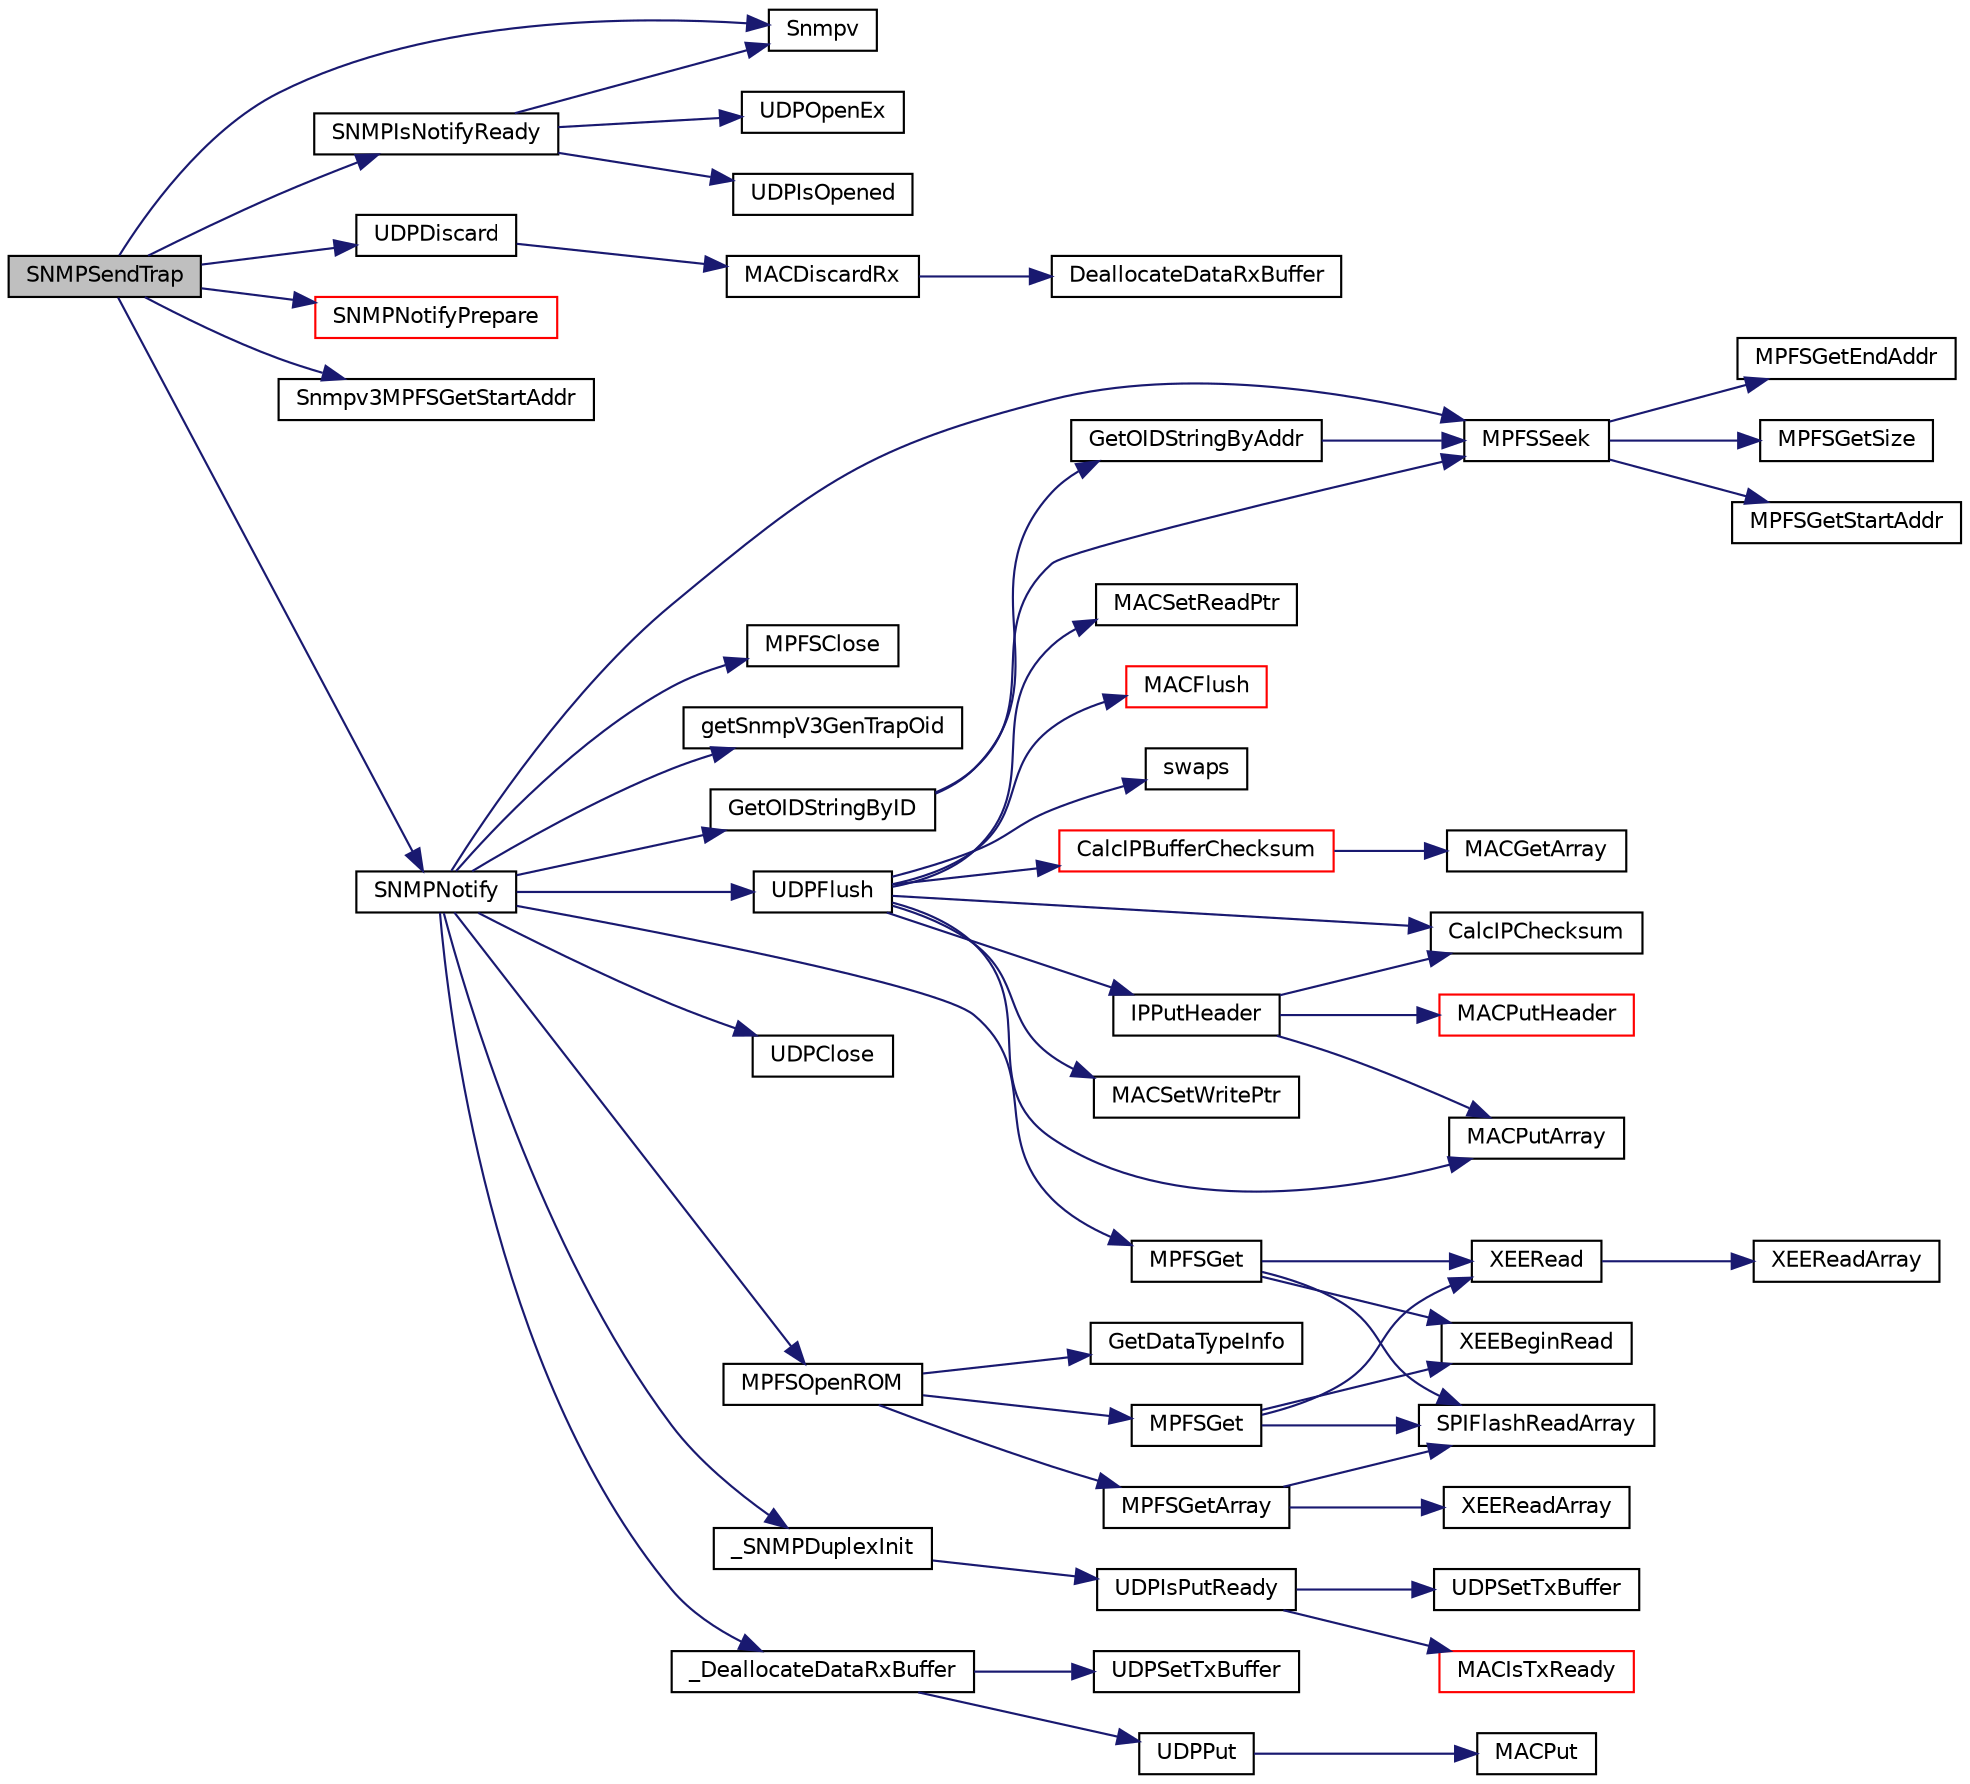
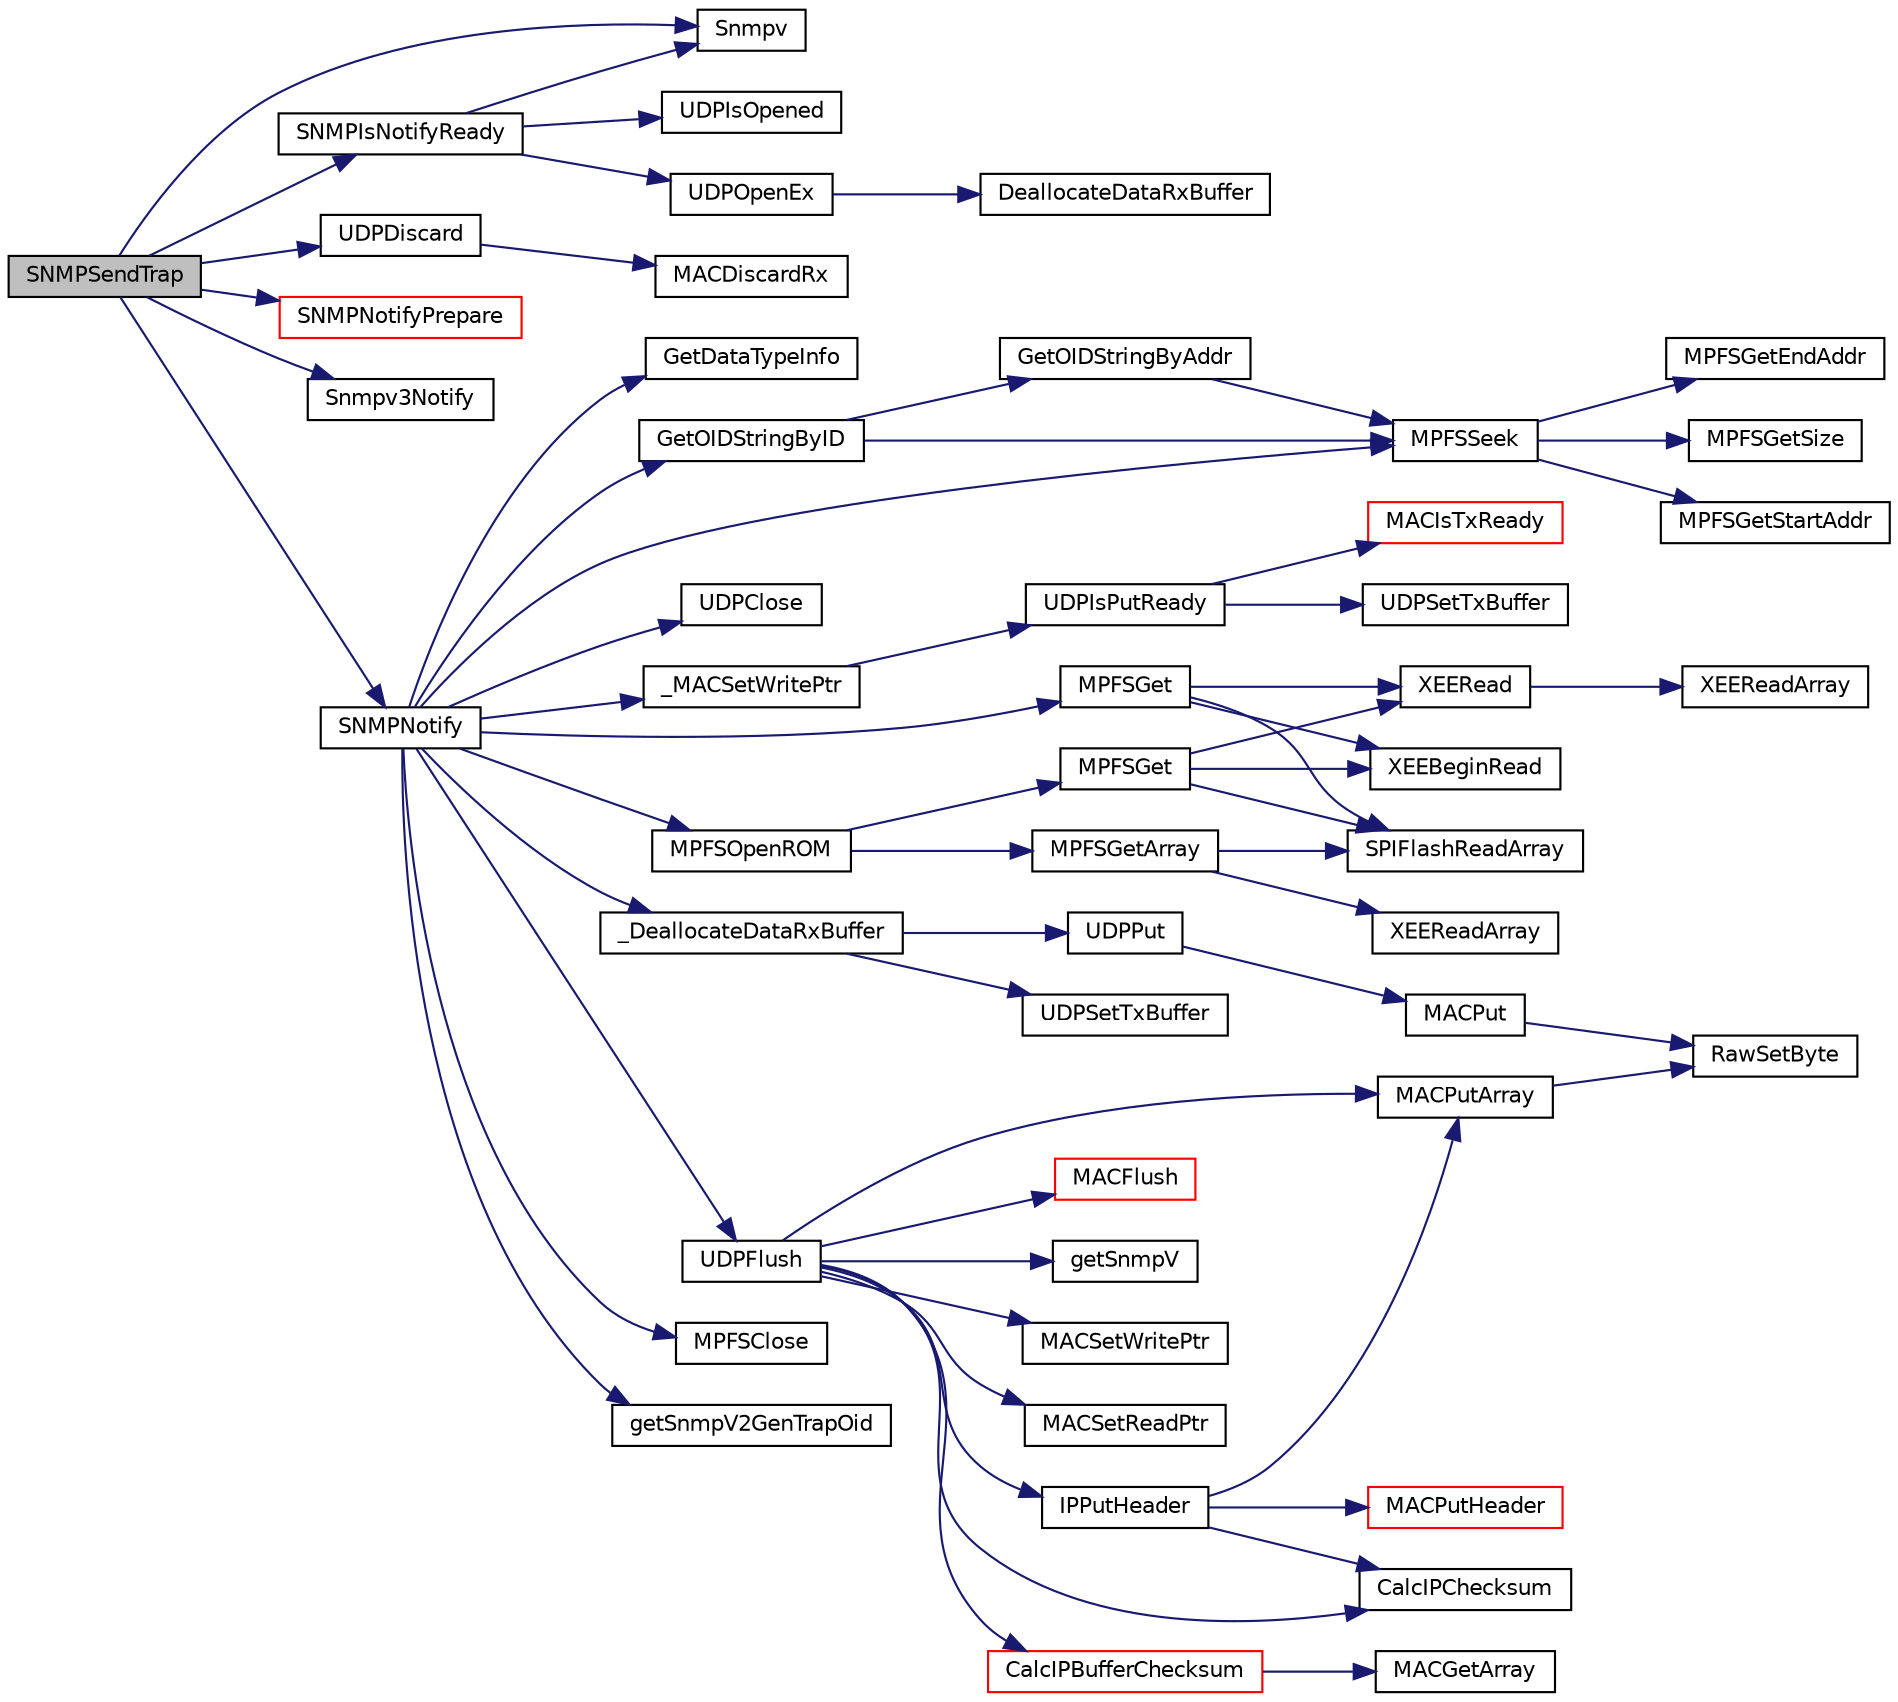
(974, 276) -> (895, 194)
(436, 400) -> (401, 400)
(823, 728) -> (752, 1425)
(1196, 769) -> (1125, 1261)
none -> (1775, 1056)
(996, 1365) -> (491, 528)
(823, 1549) -> (752, 687)
